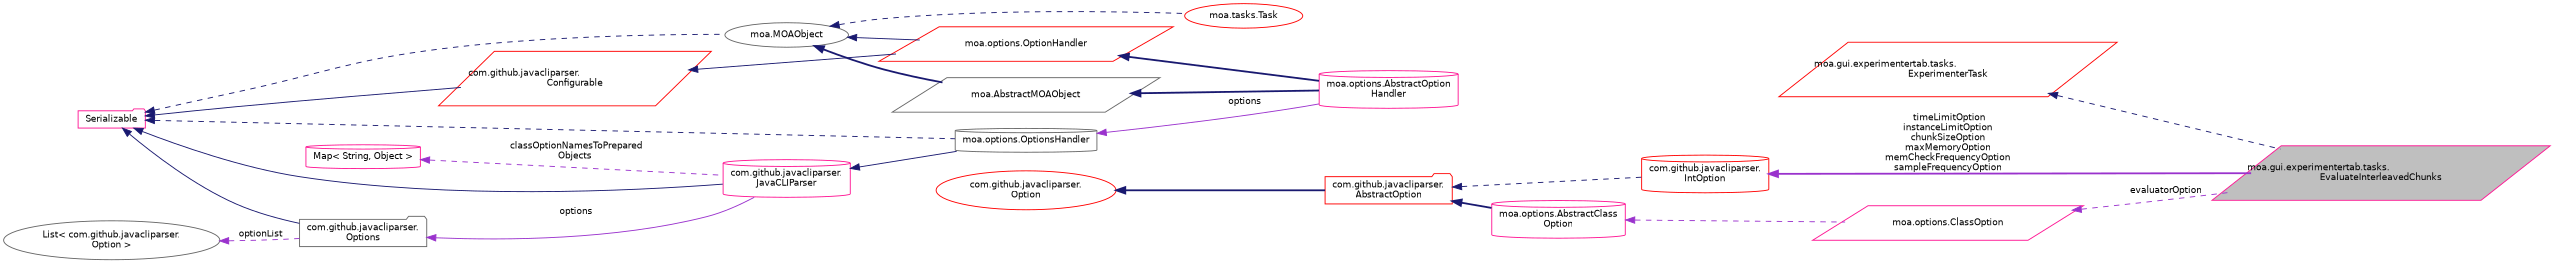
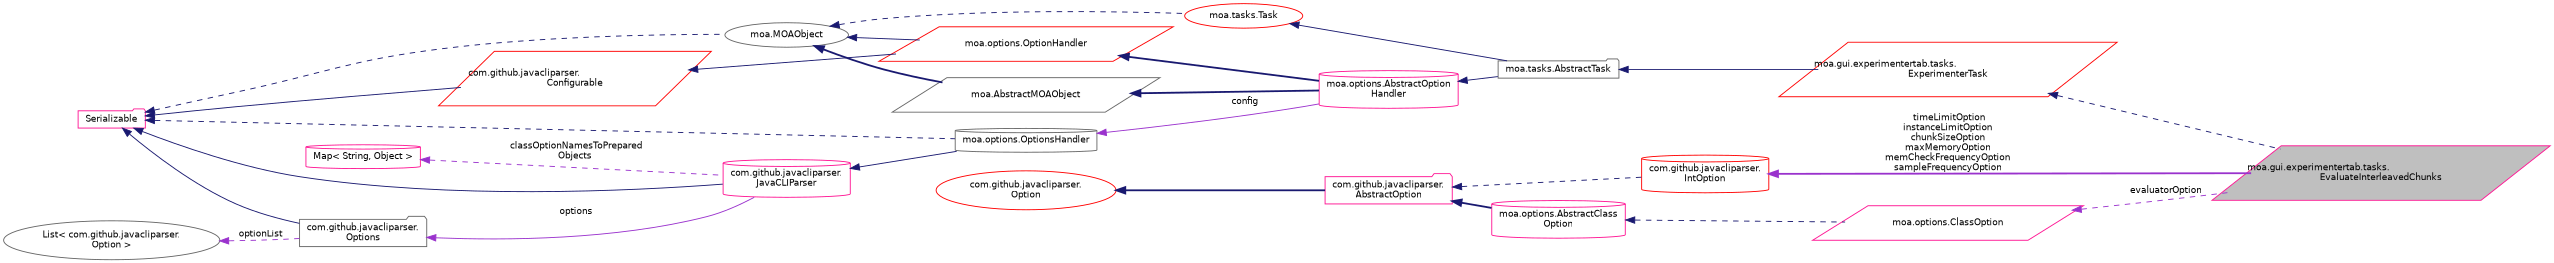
none -> (1559, 69)
(1244, 102) -> (1244, 102)
(1389, 190) -> (1389, 190)
(1740, 221) -> (1740, 221)
